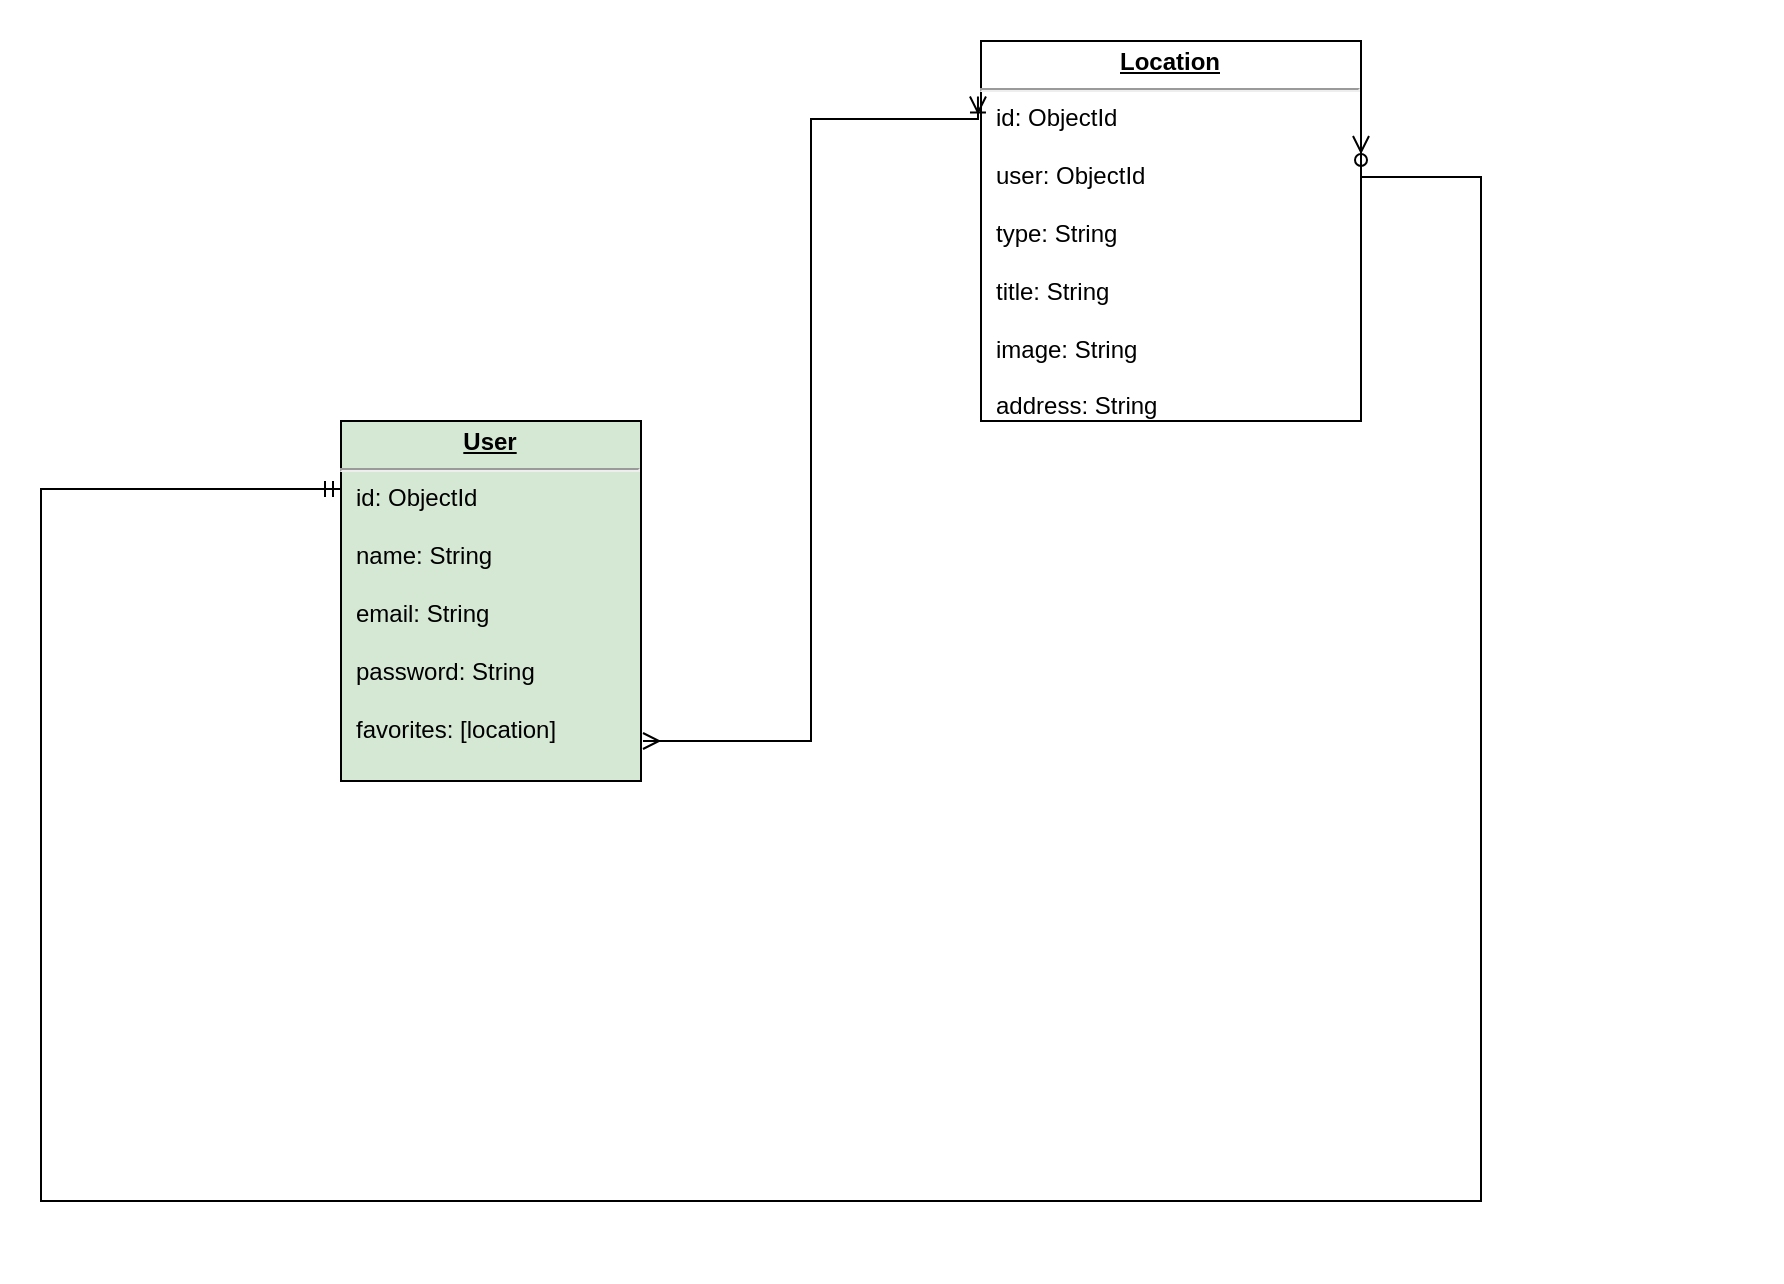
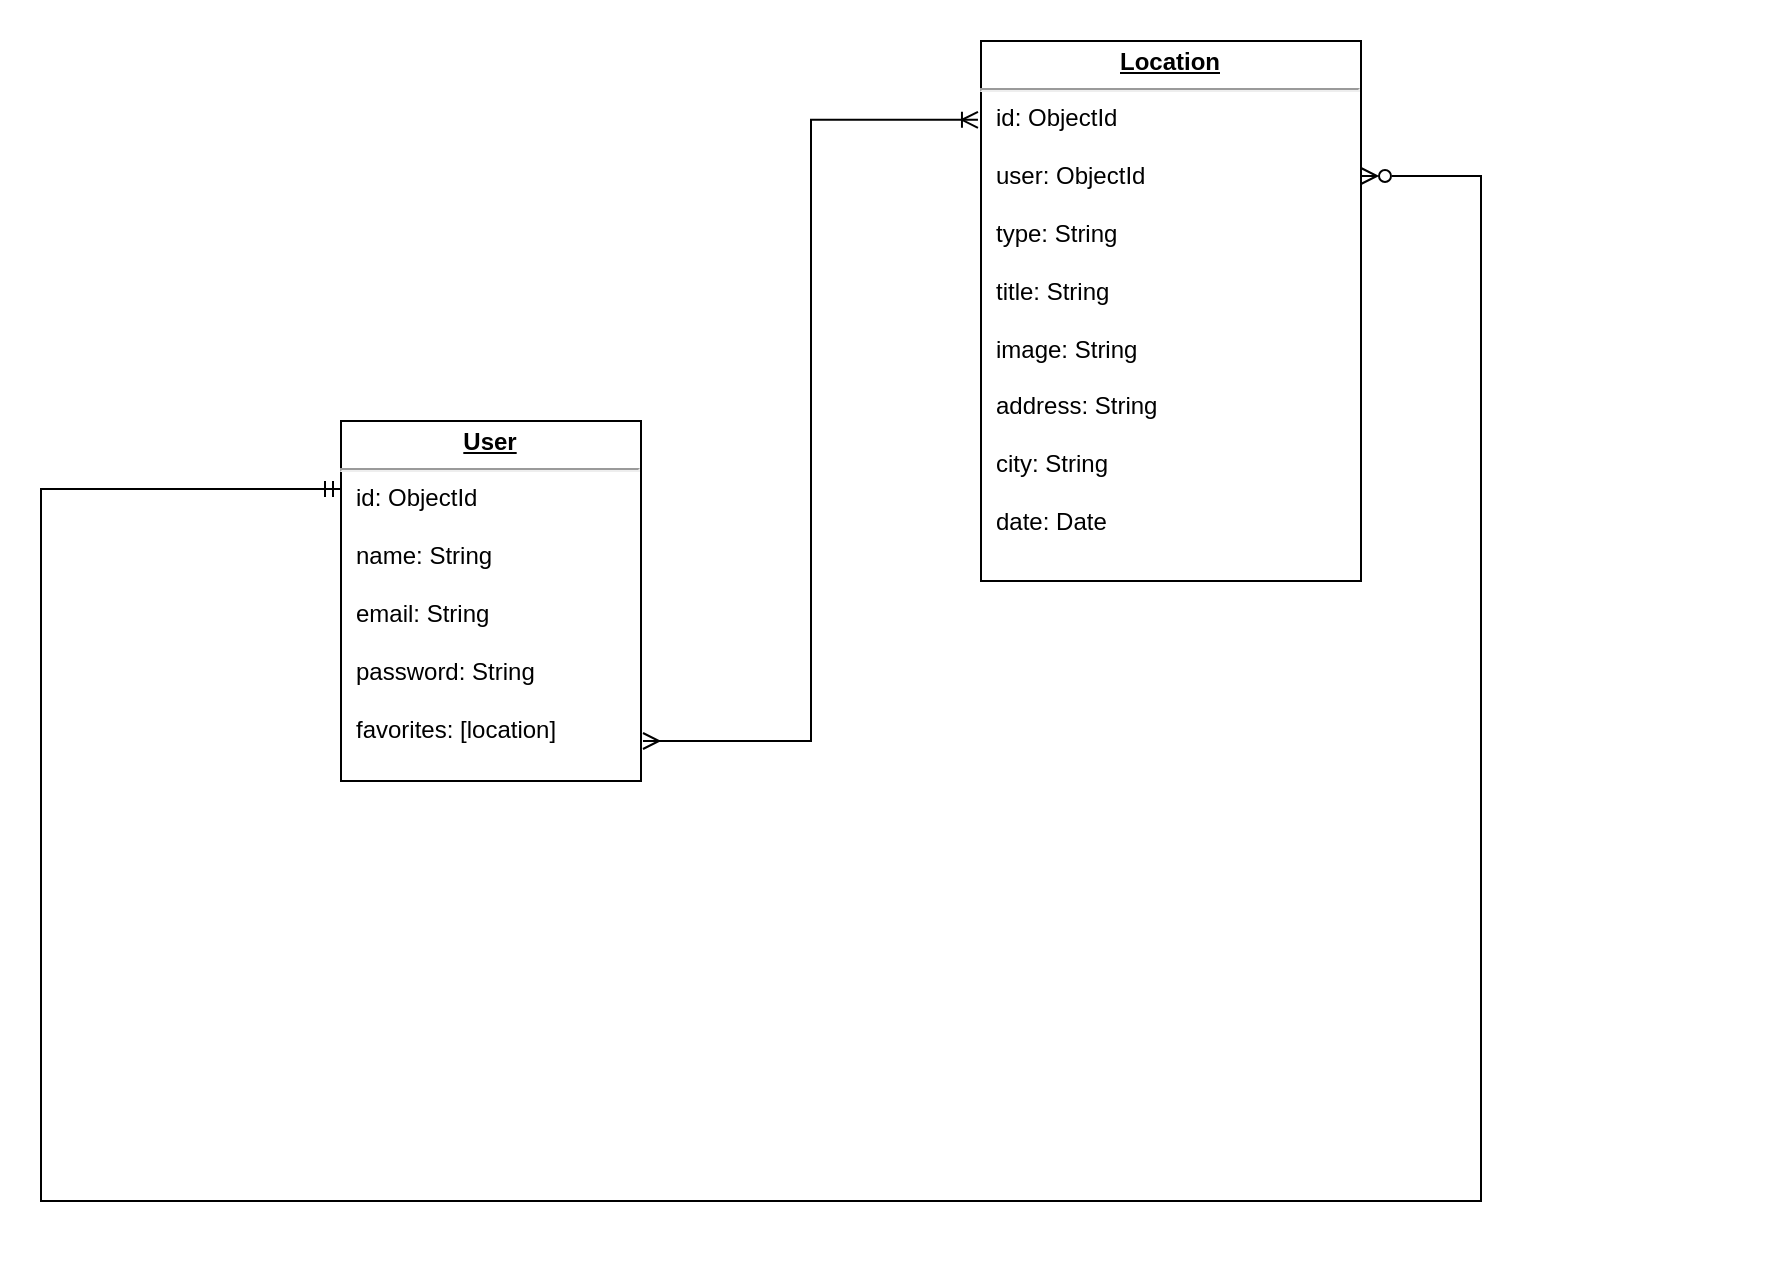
(1171, 231) -> (1171, 311)
(491, 601) -> (491, 601)
